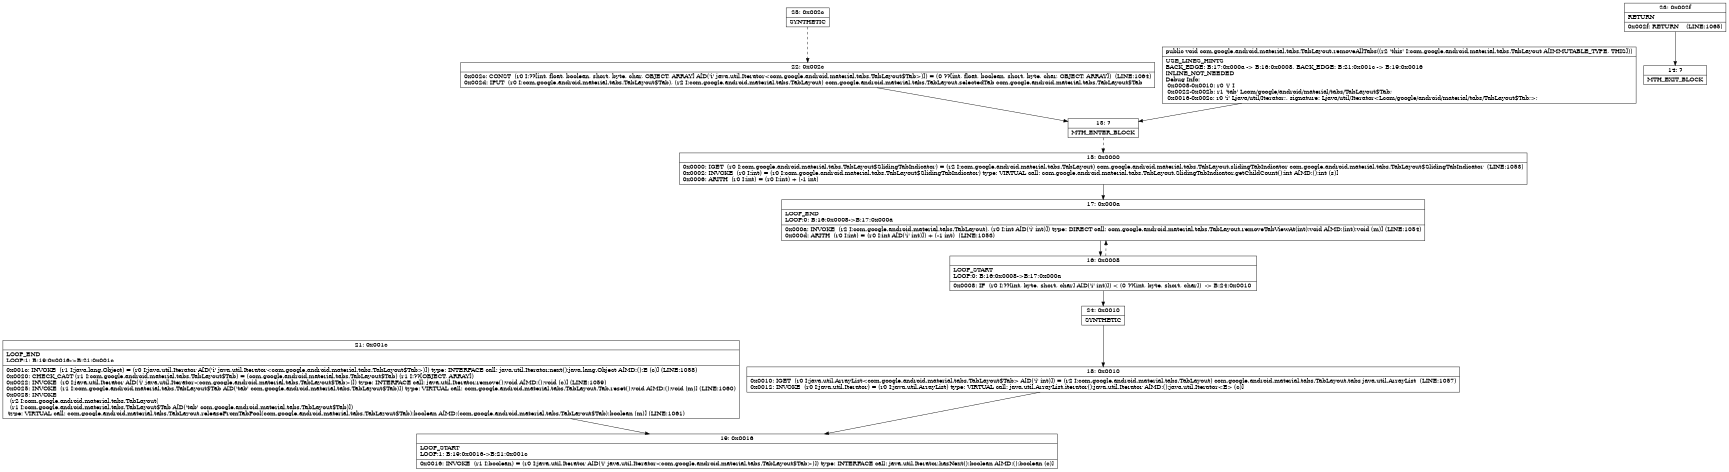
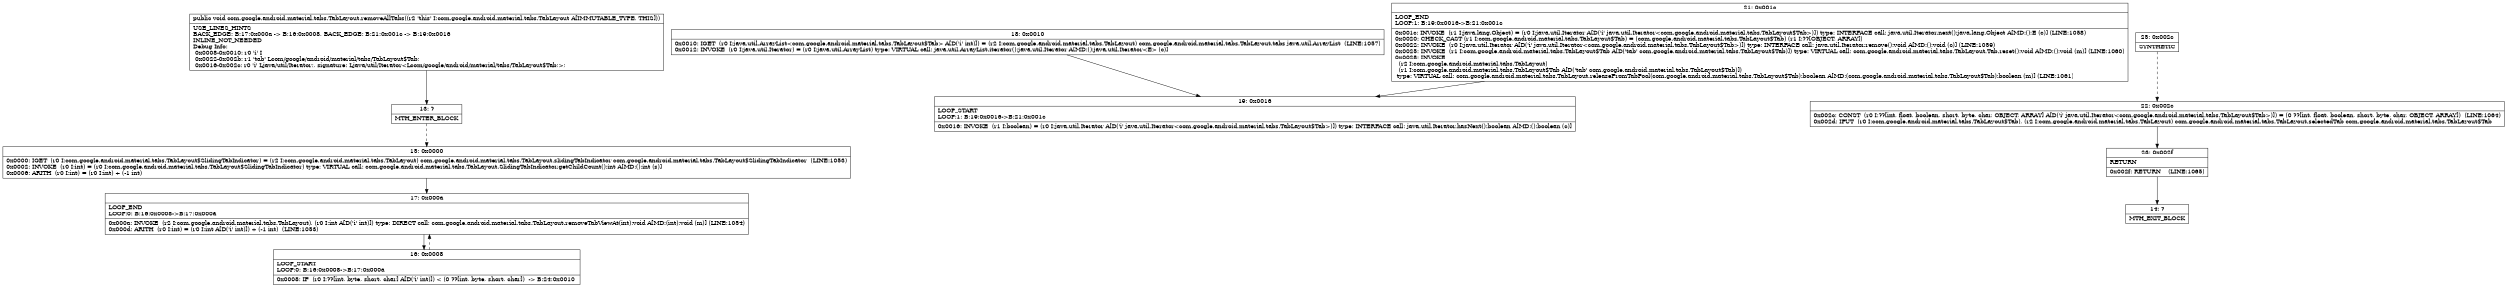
(970, 104) -> (2157, 135)
(1103, 316) -> none
